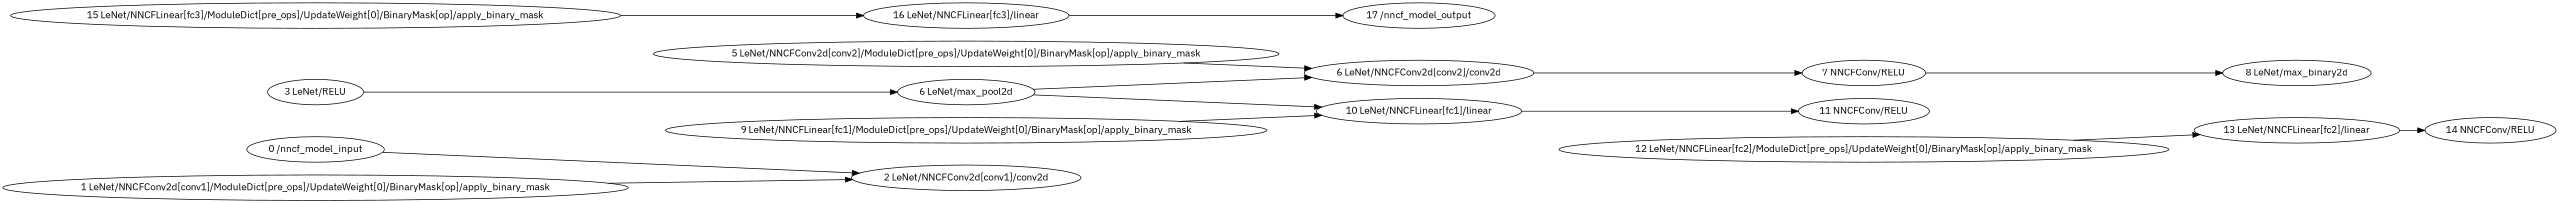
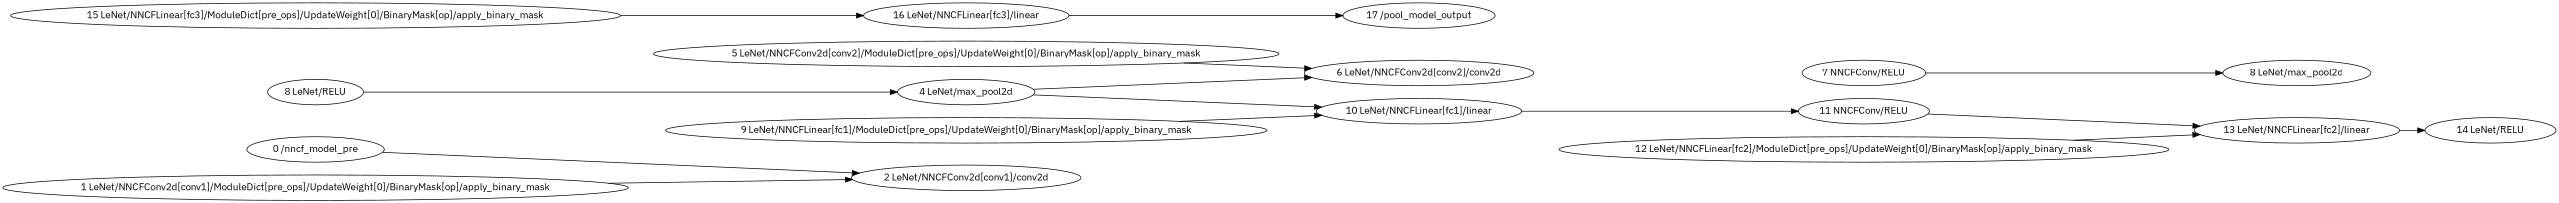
(1419, 16) -> (1419, 16)
(1664, 73) -> none
(2297, 73) -> (2297, 73)
(316, 92) -> (316, 92)
(966, 92) -> (966, 92)
none -> (2060, 120)
(2490, 130) -> (2490, 130)
(316, 149) -> (316, 149)
